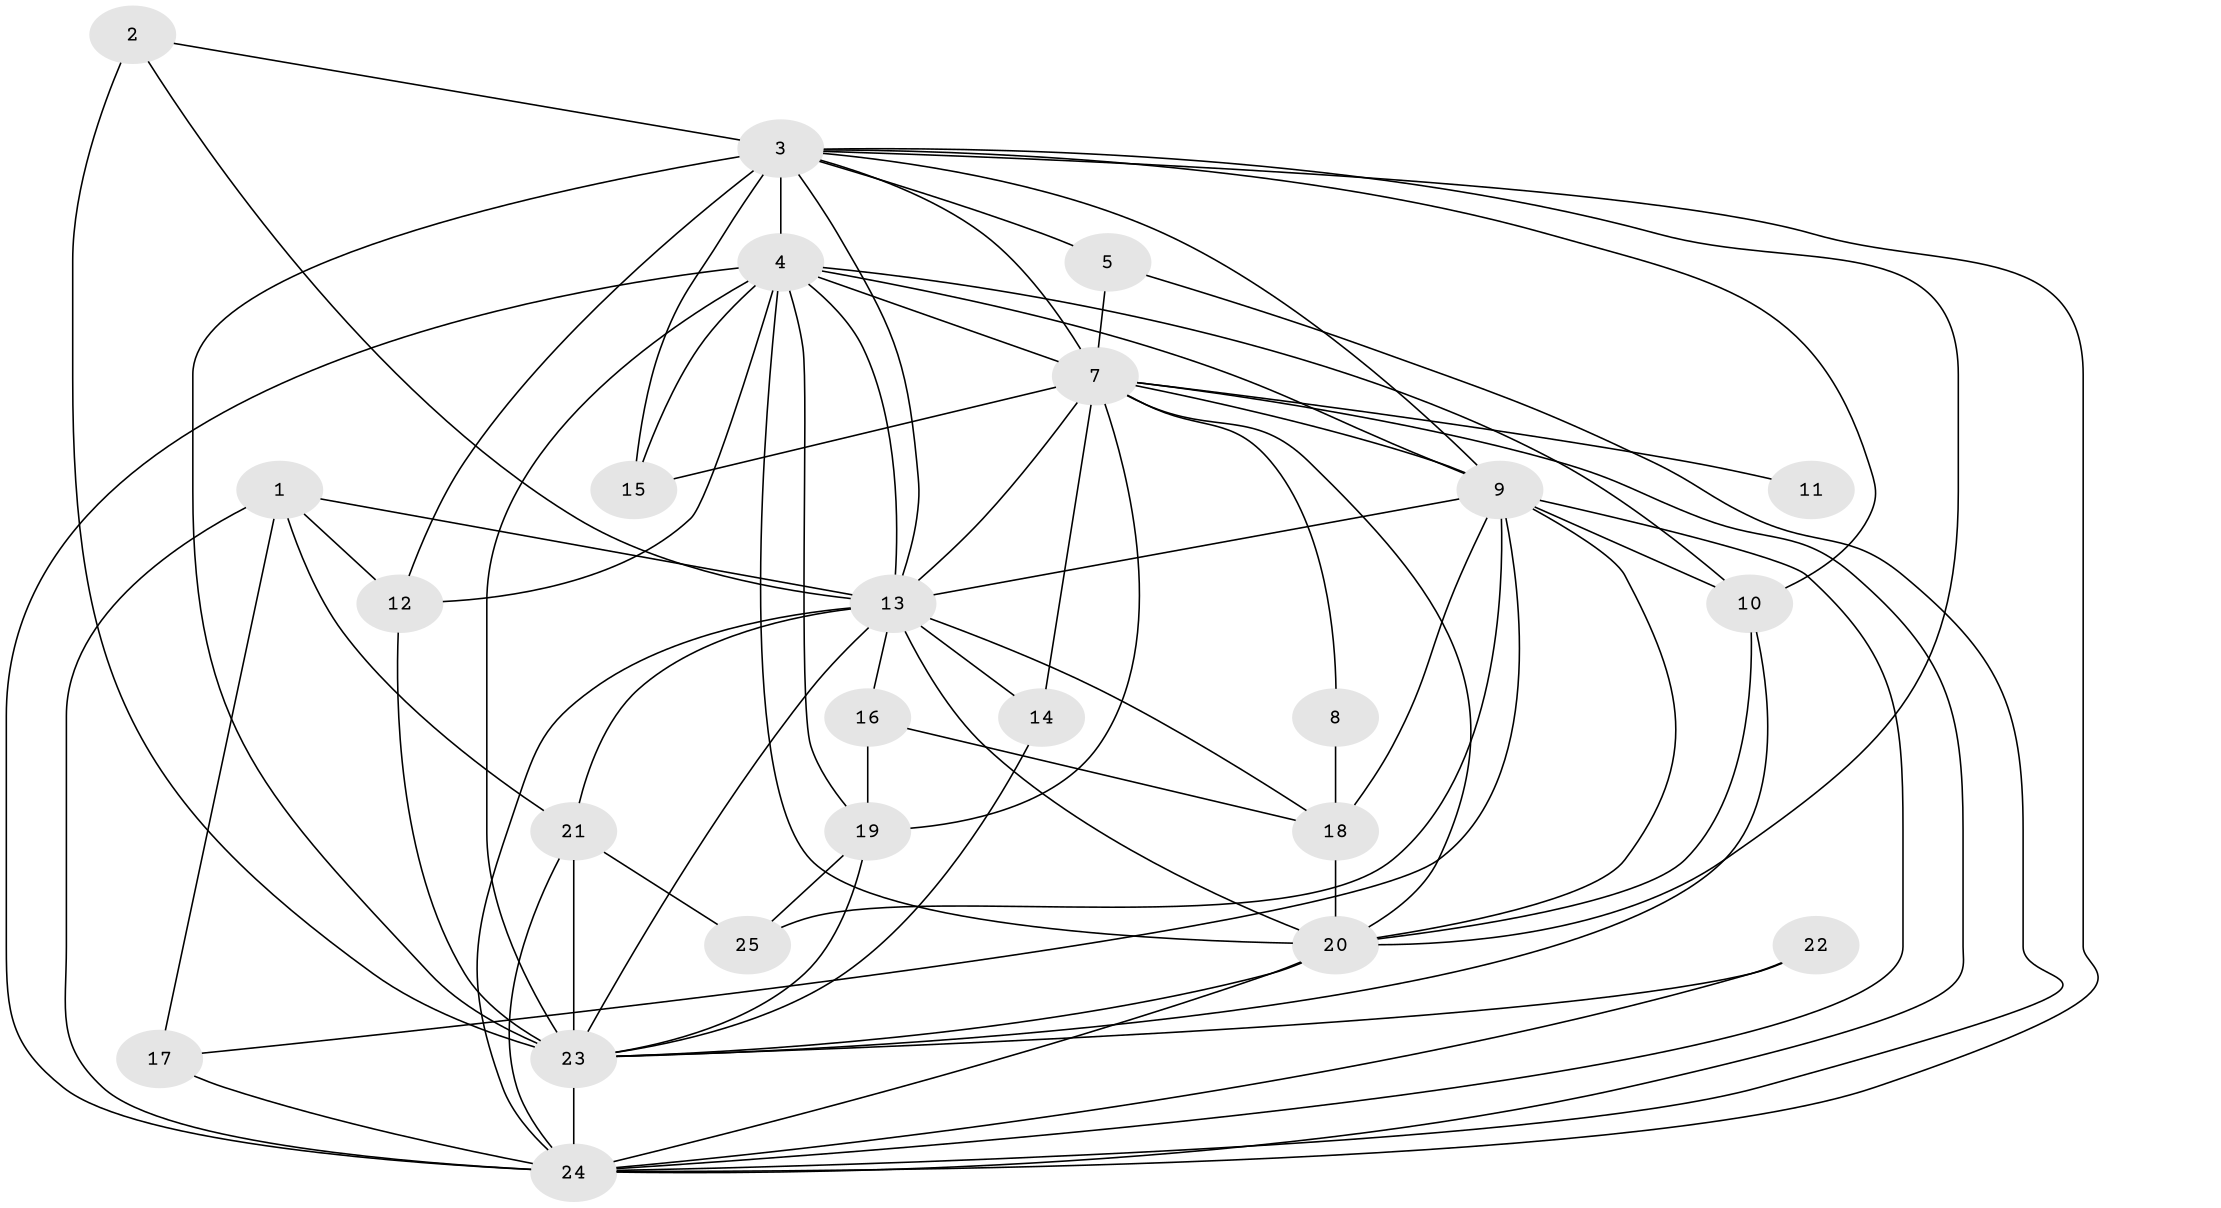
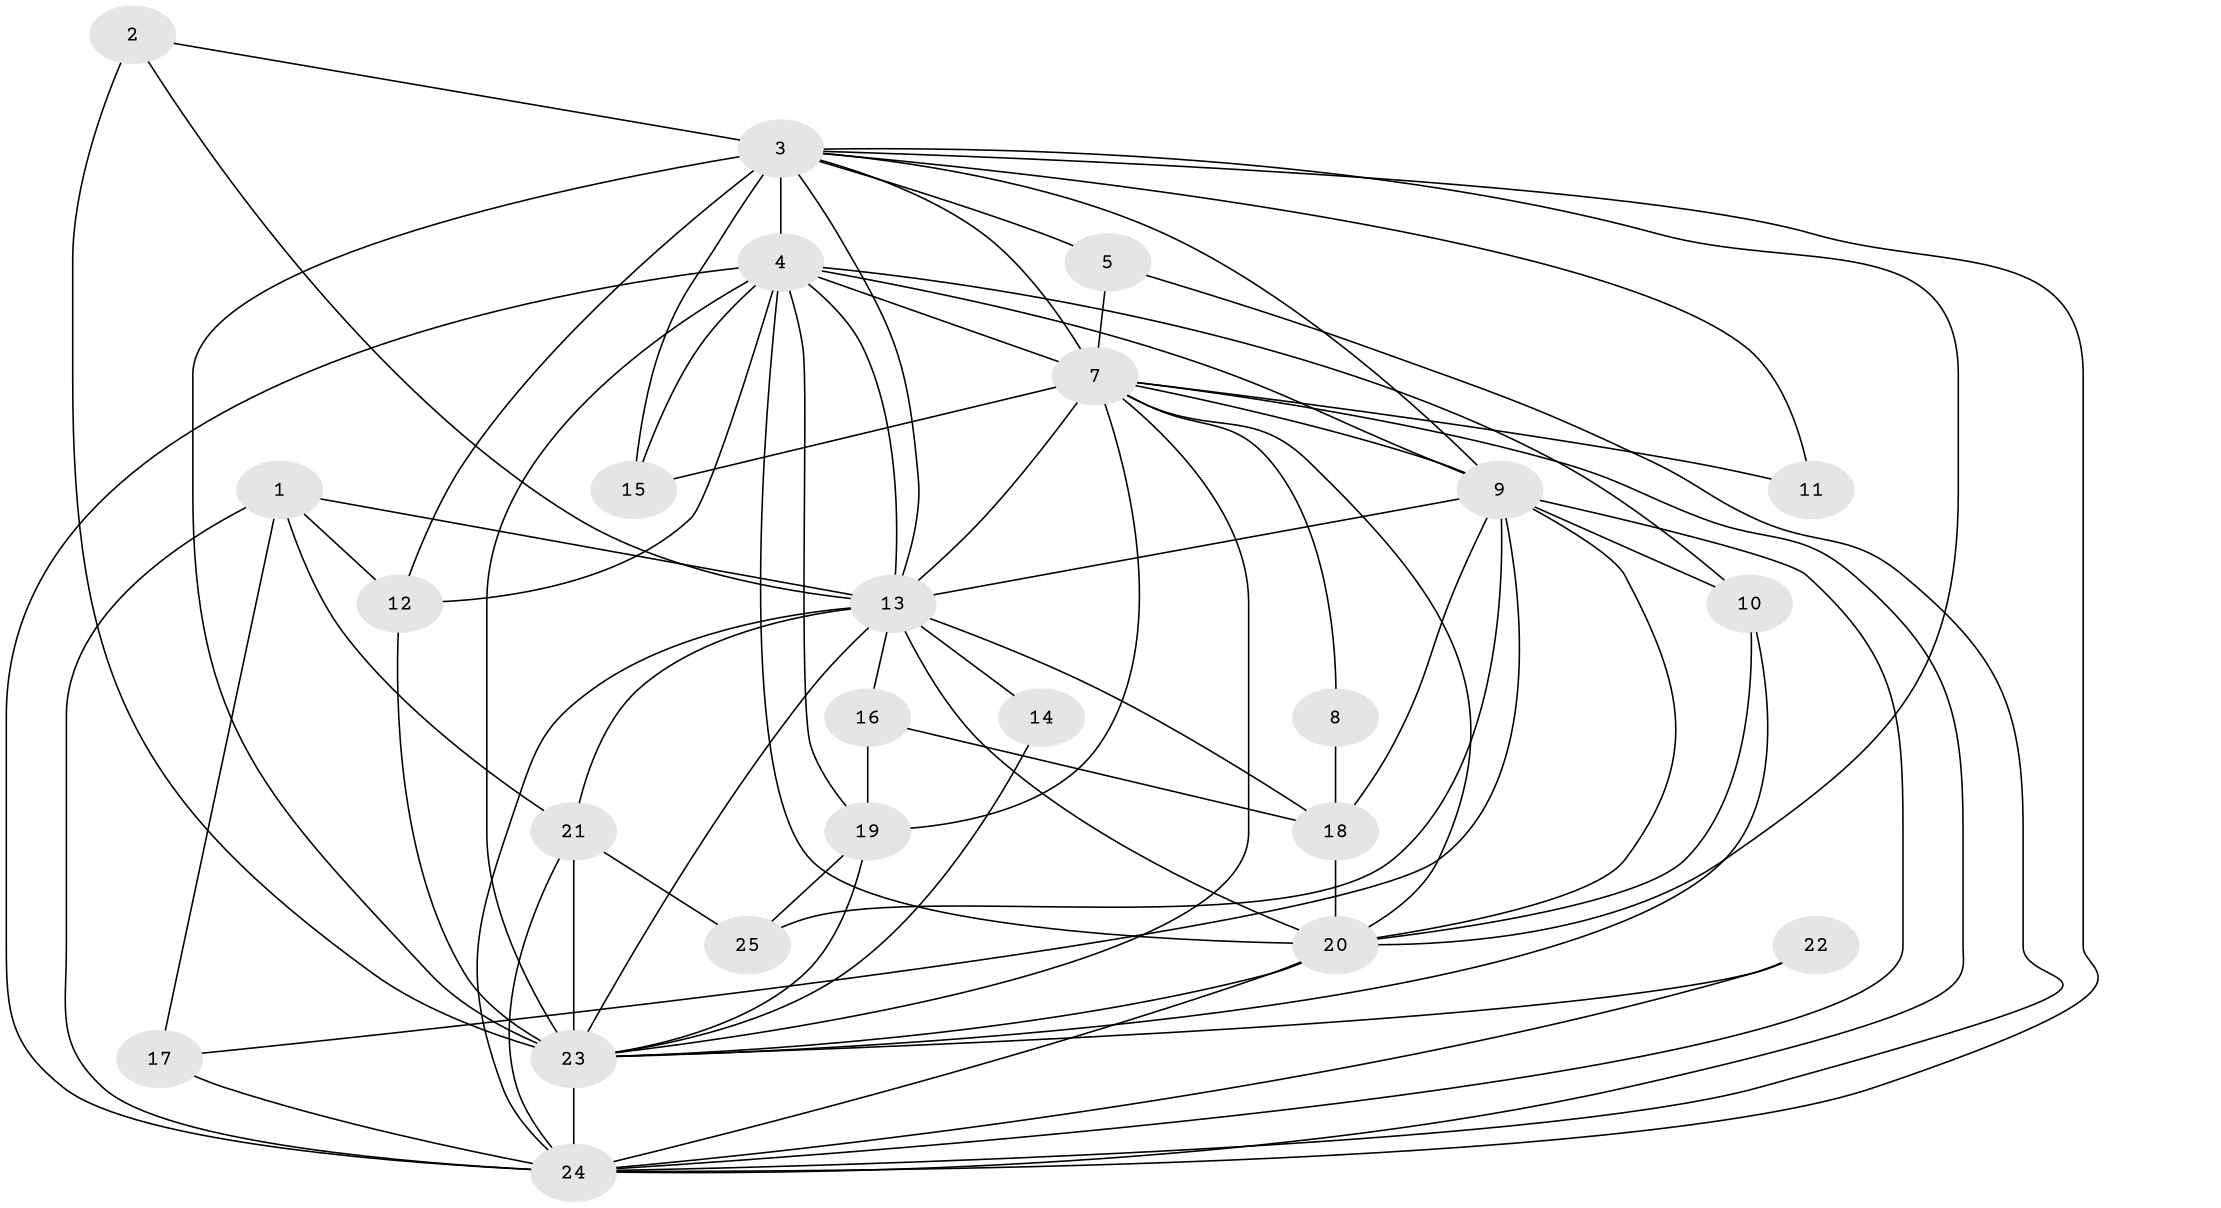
(1478, 217) -> (1358, 224)
(1068, 547) -> (1228, 879)
